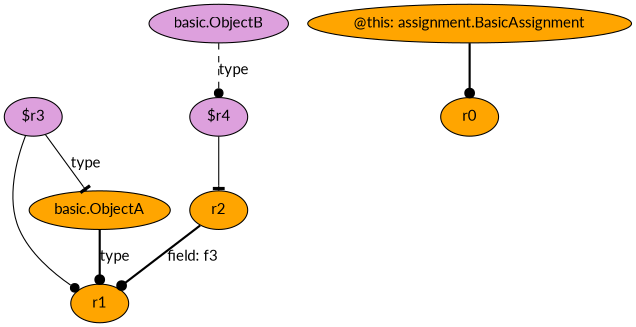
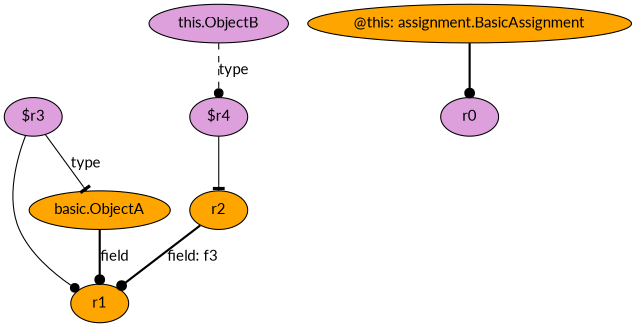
(219, 24) -> (219, 24)
(470, 117) -> (470, 117)
(115, 257) -> (115, 257)
